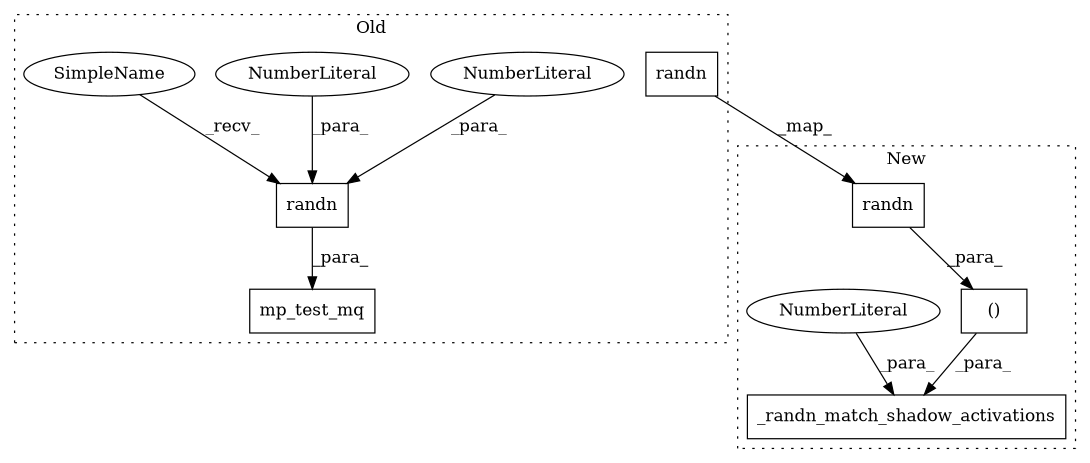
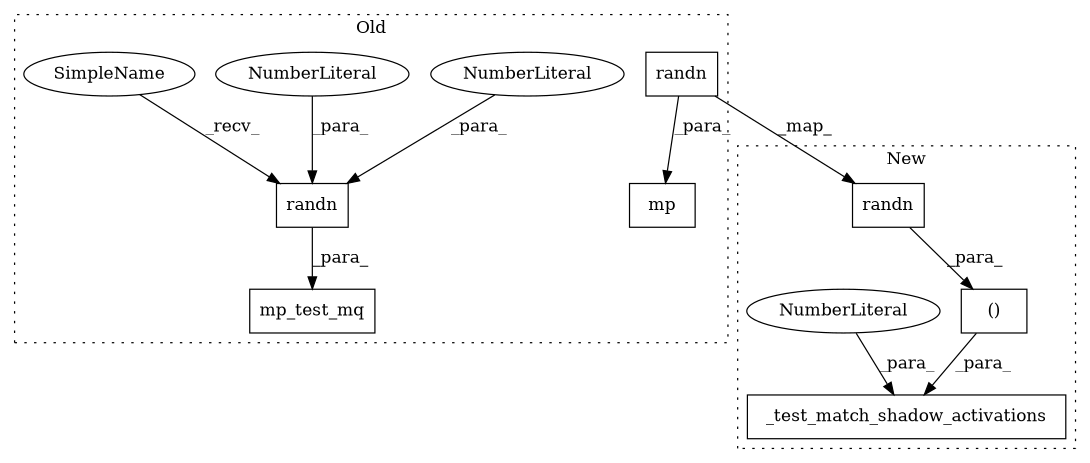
none -> (662, 205)
(907, 417) -> (907, 417)
